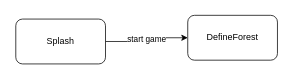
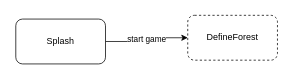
(233, 38) -> (233, 38)
